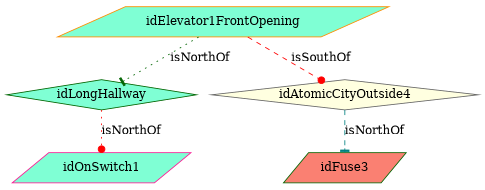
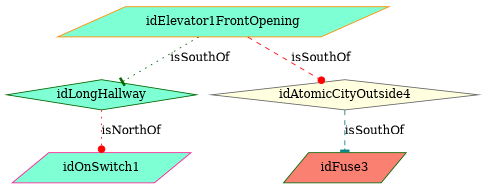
(200, 58) -> (200, 58)
(375, 131) -> (375, 131)
